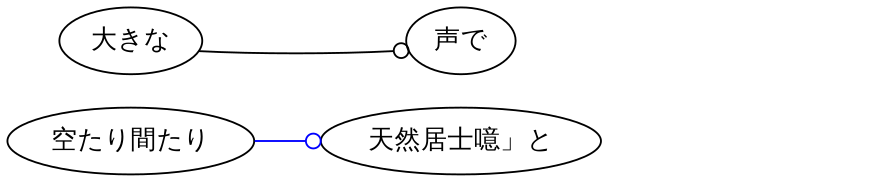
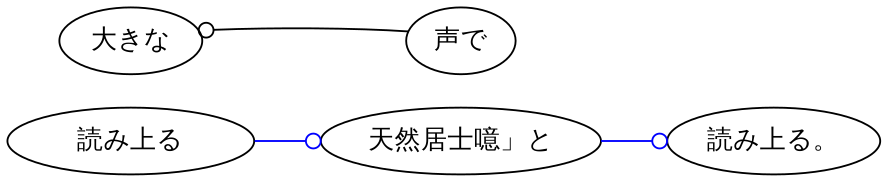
(296, 53) -> (311, 28)
(131, 141) -> (131, 141)
none -> (774, 141)
